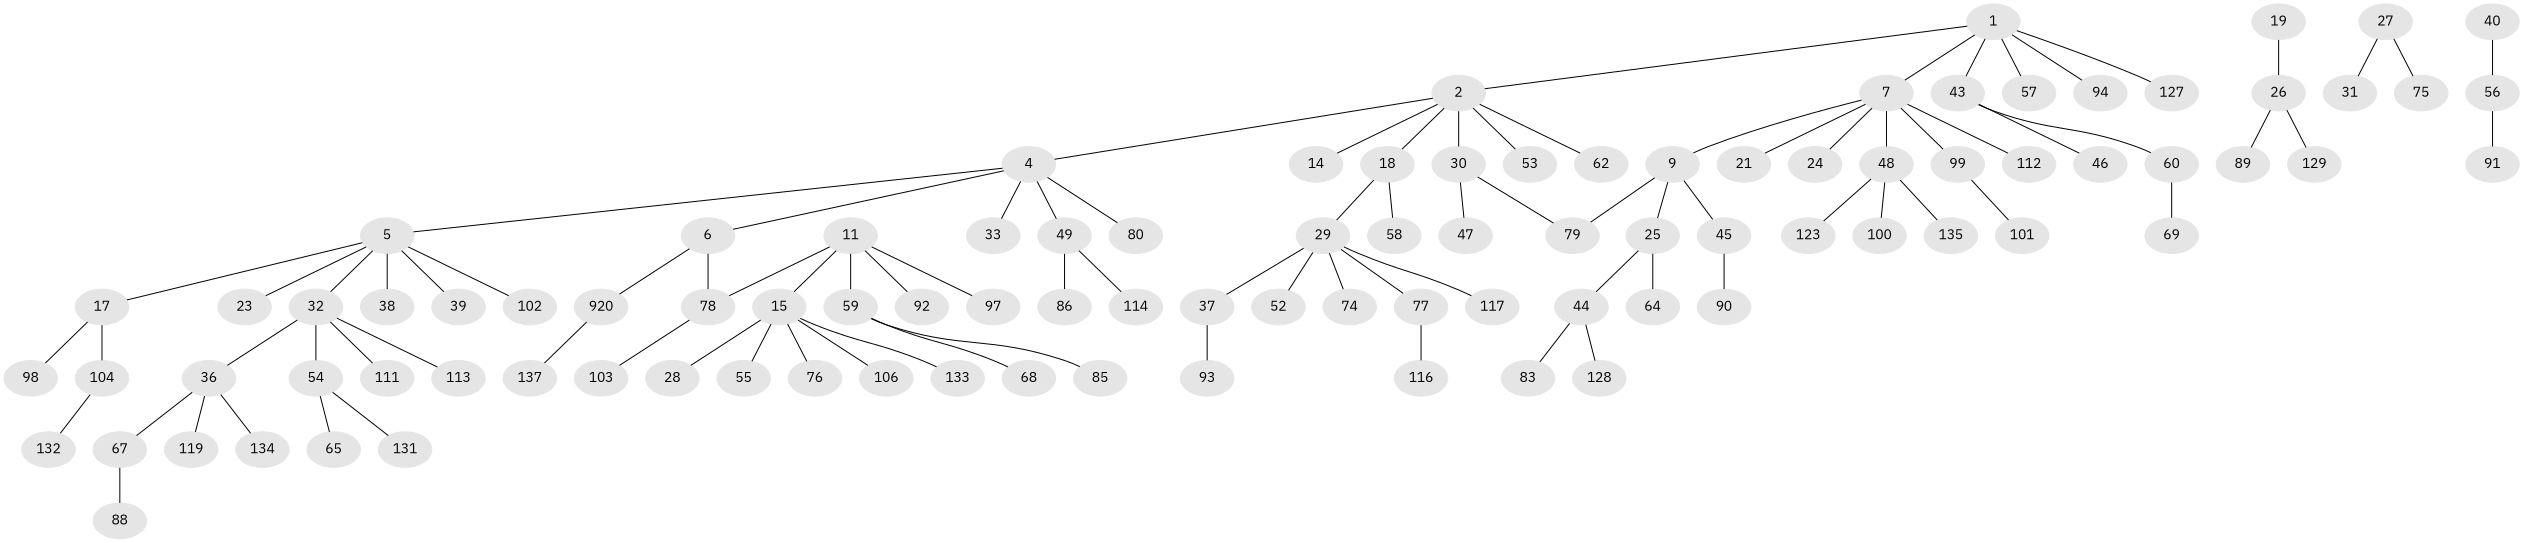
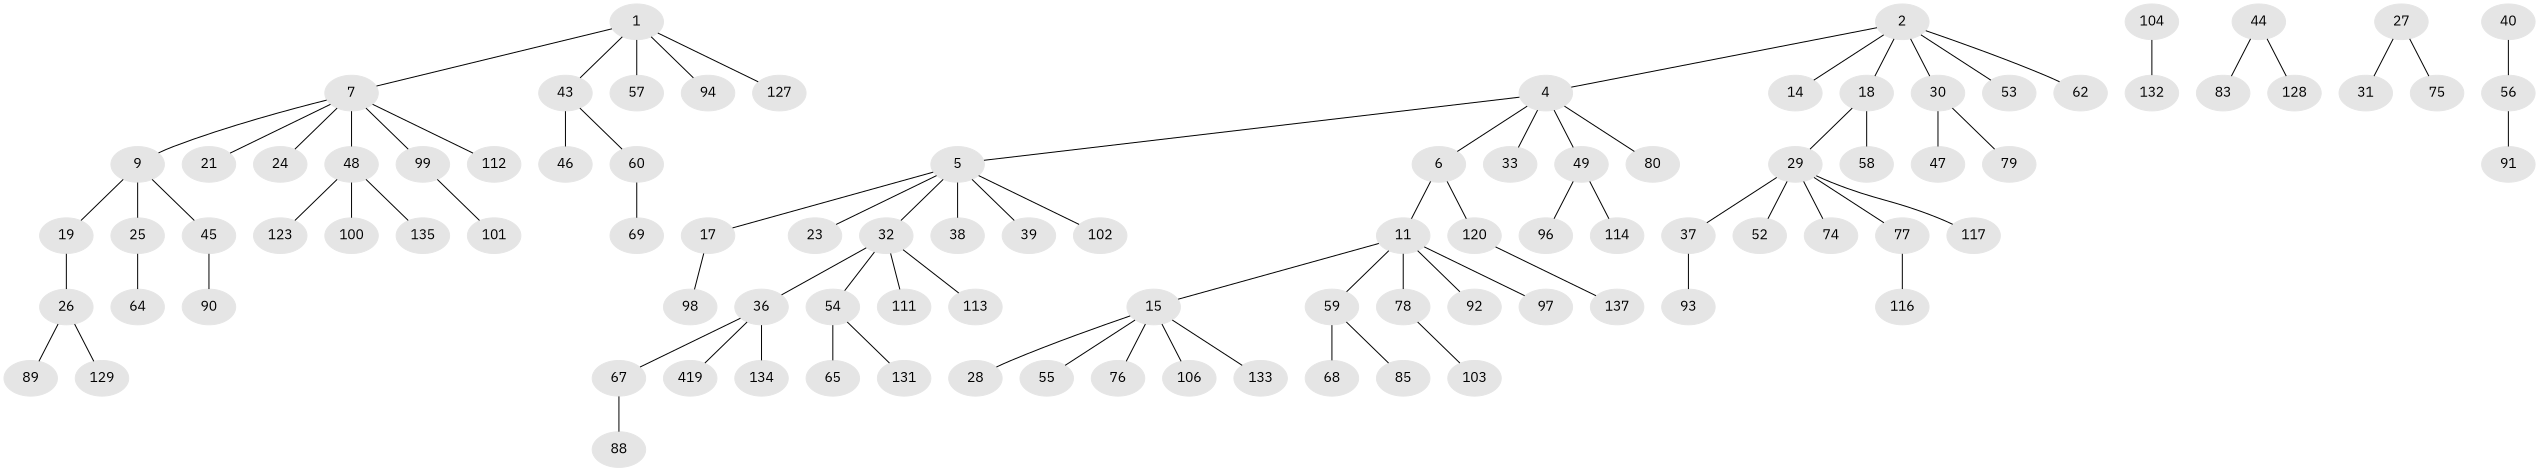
(1726, 57) -> none
(1623, 200) -> (102, 200)
(708, 271) -> (1421, 200)
(1617, 271) -> none
(601, 307) -> (1475, 236)
(1065, 307) -> (1546, 236)
(102, 343) -> none
(191, 450) -> (690, 378)
